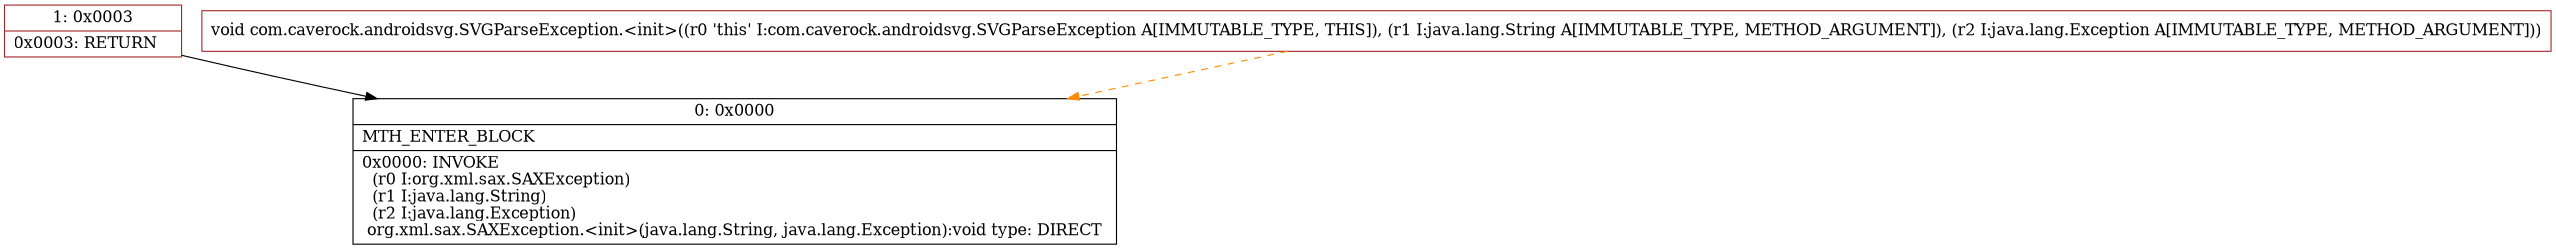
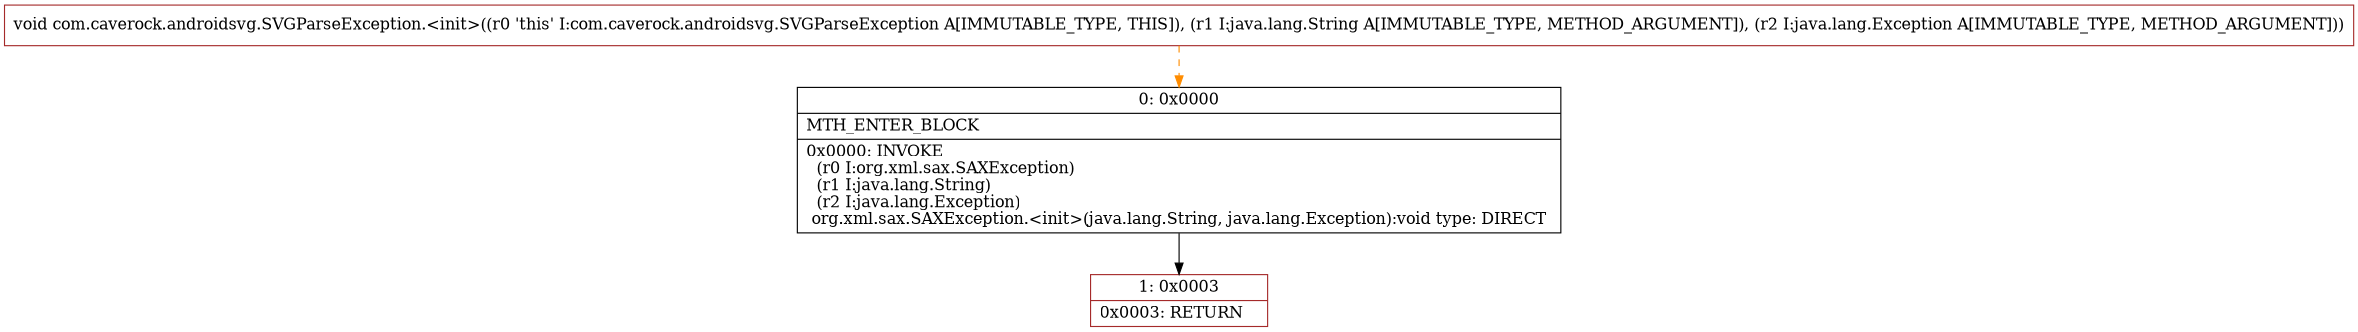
(274, 76) -> (1179, 248)
